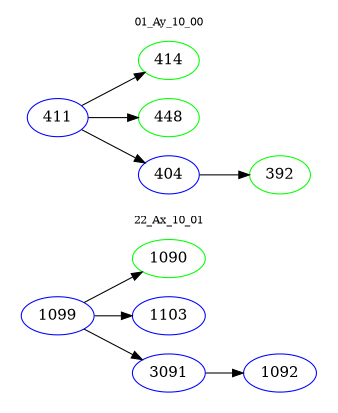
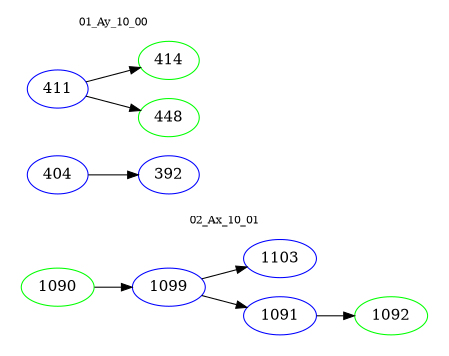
(109, 144) -> none
(280, 175) -> (169, 175)
(169, 221) -> (224, 221)
(108, 290) -> (108, 287)
(169, 373) -> (280, 316)
(280, 373) -> (391, 316)
